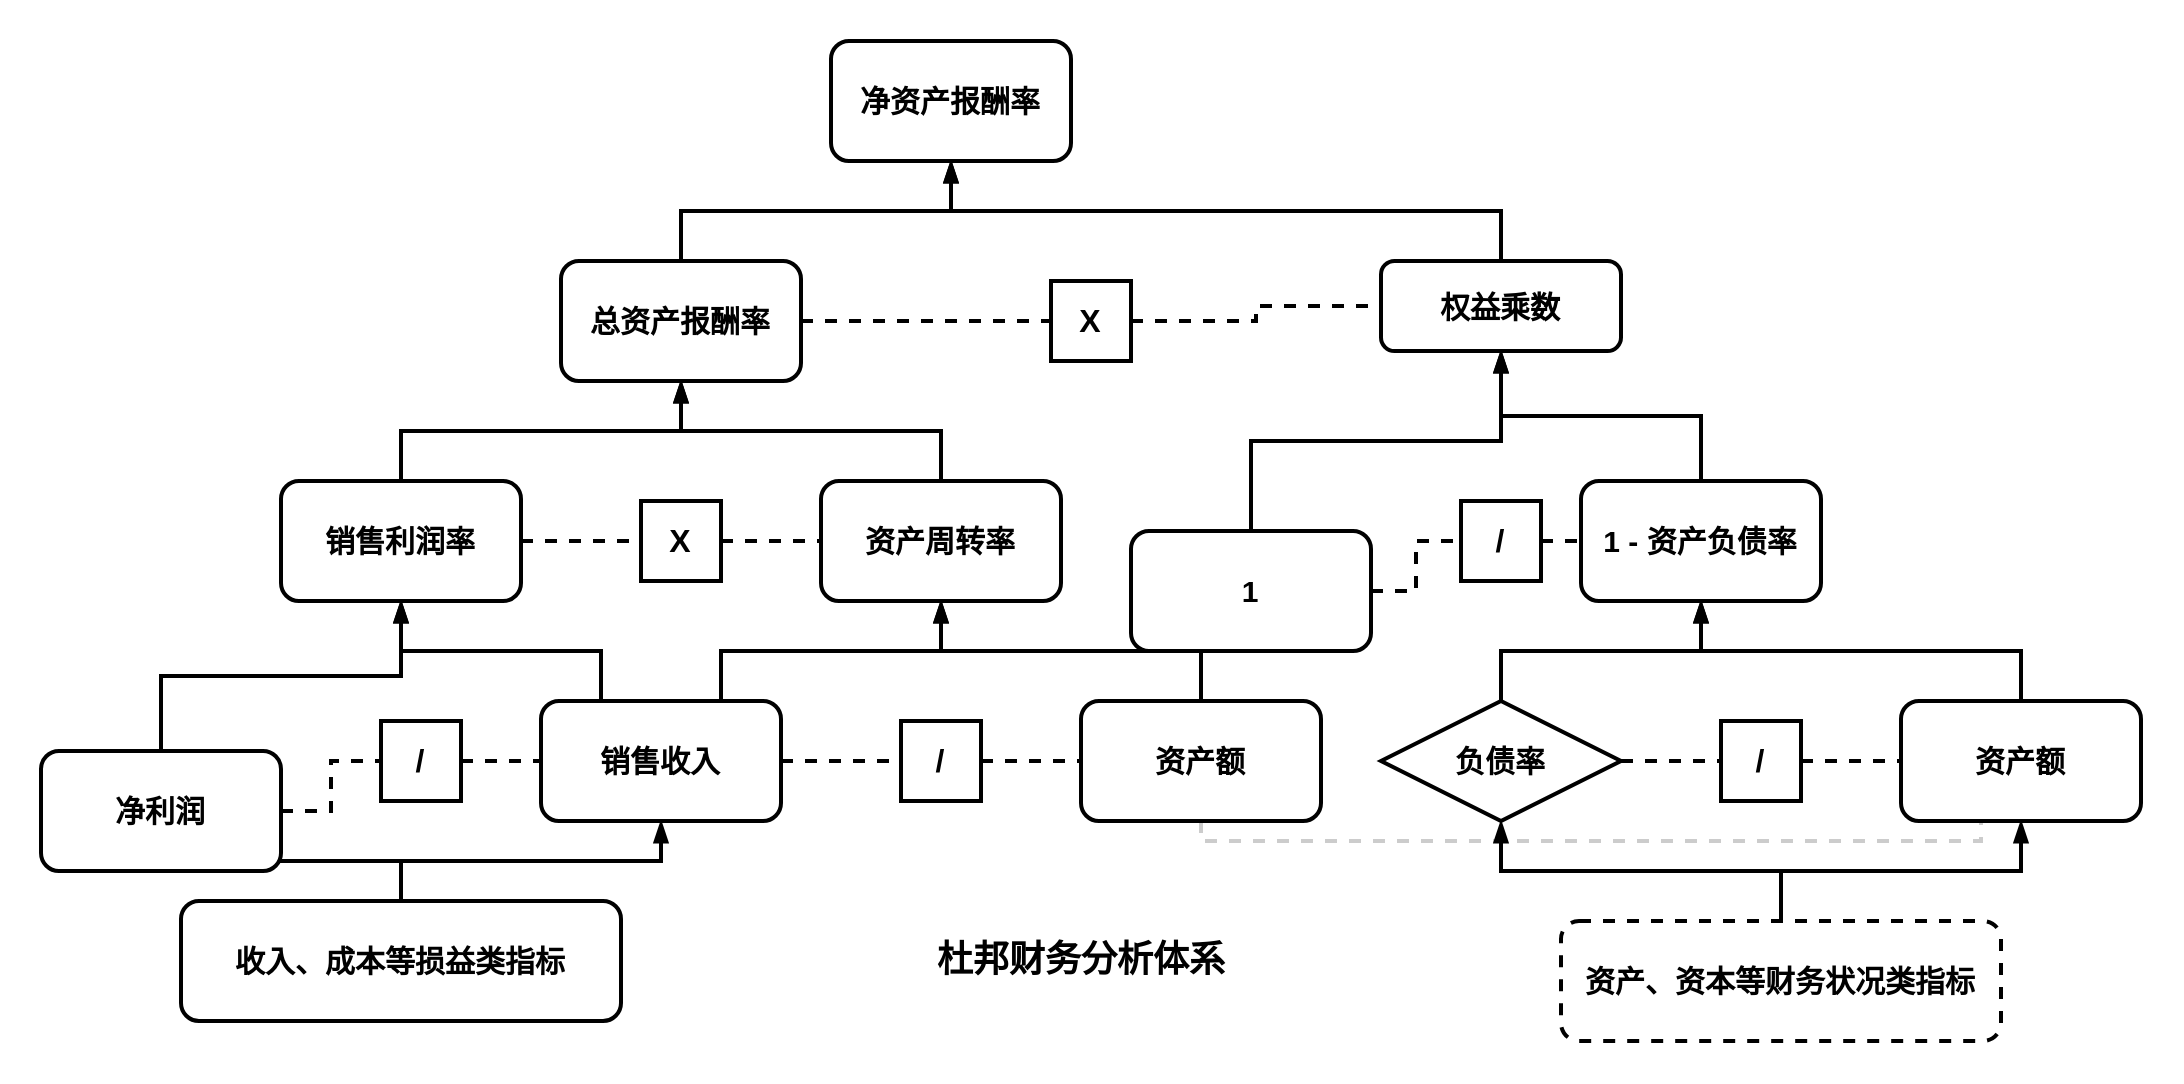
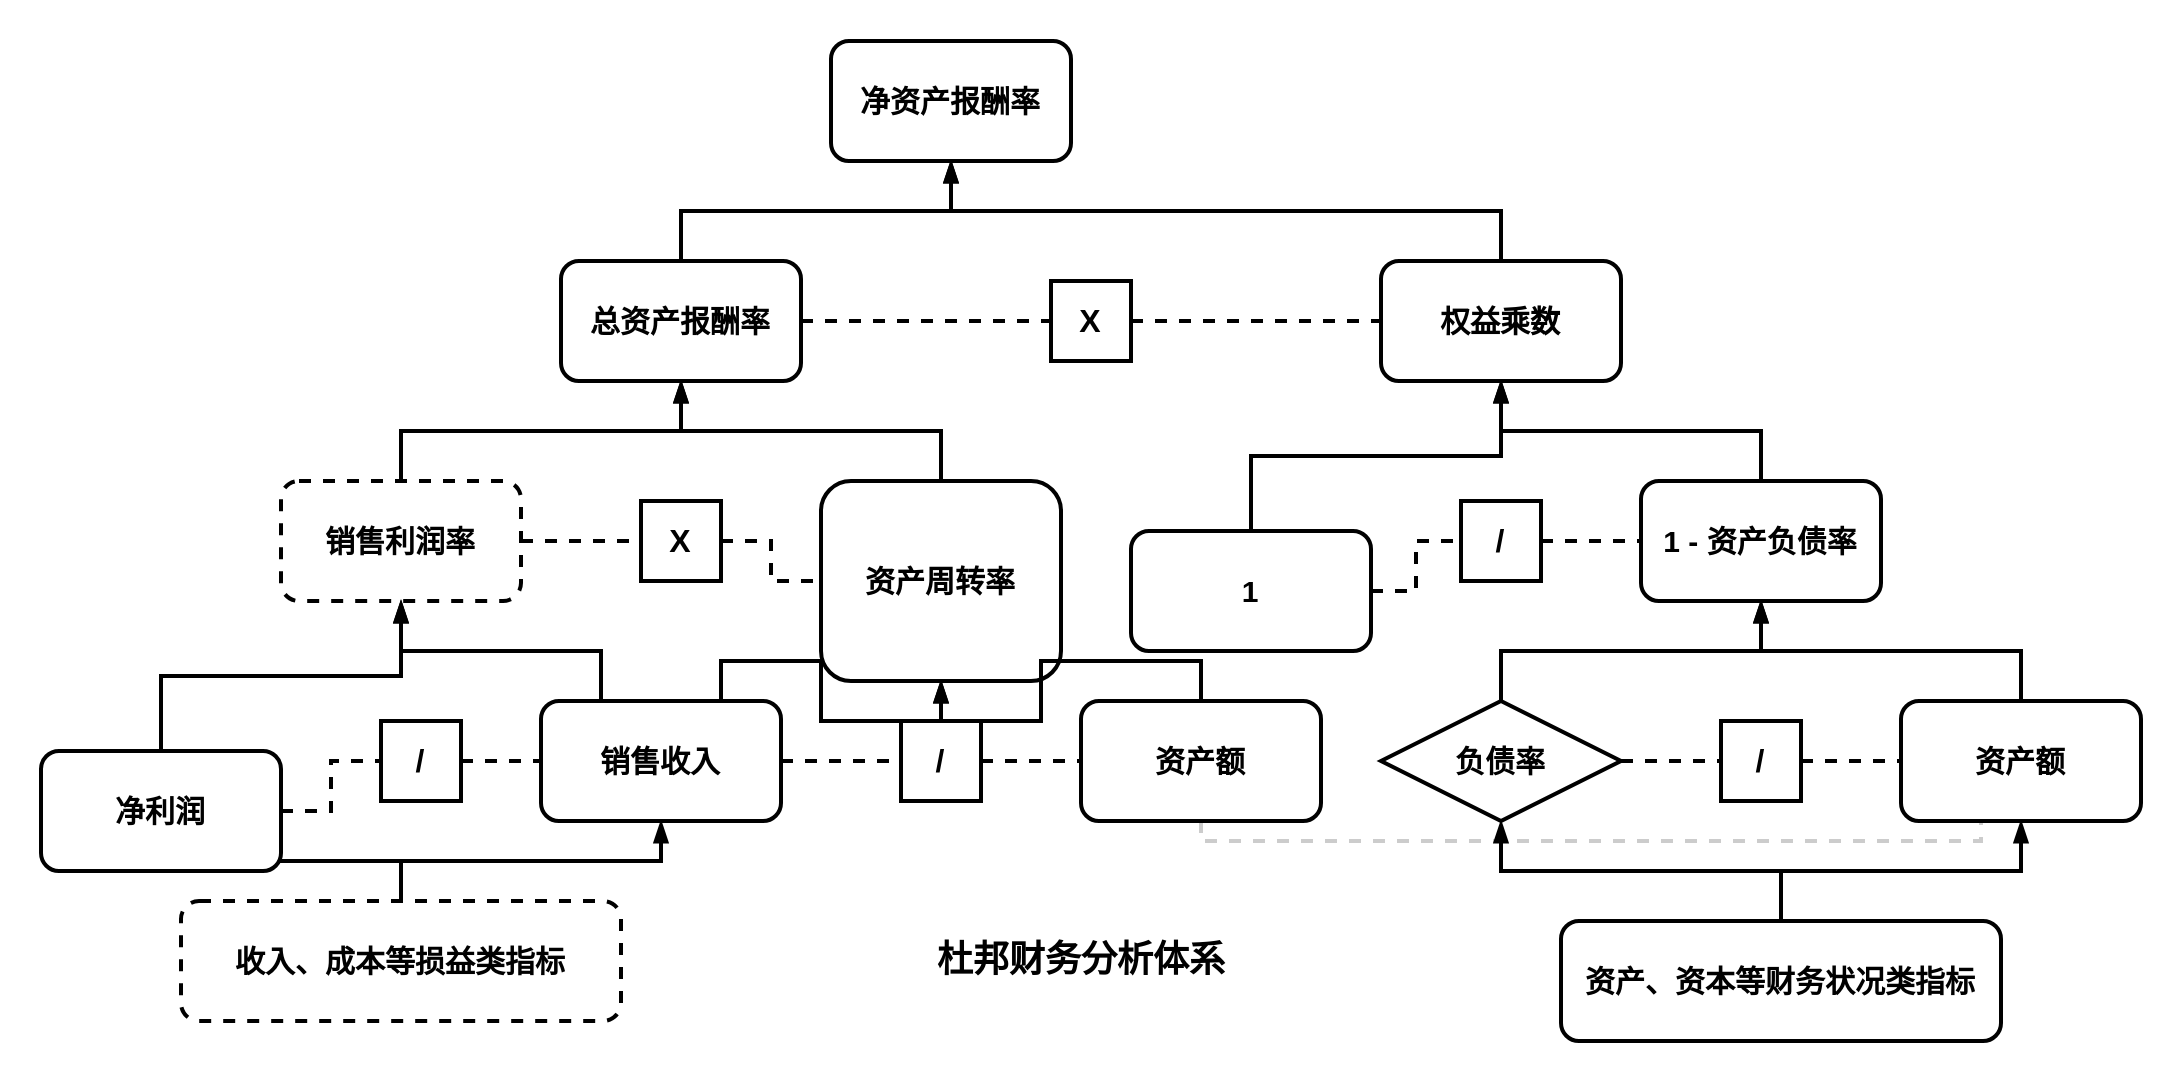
(1501, 306) -> (1501, 321)
(401, 541) -> (401, 541)
(941, 541) -> (941, 581)
(1701, 541) -> (1761, 541)
(401, 961) -> (401, 961)
(1781, 981) -> (1781, 981)
